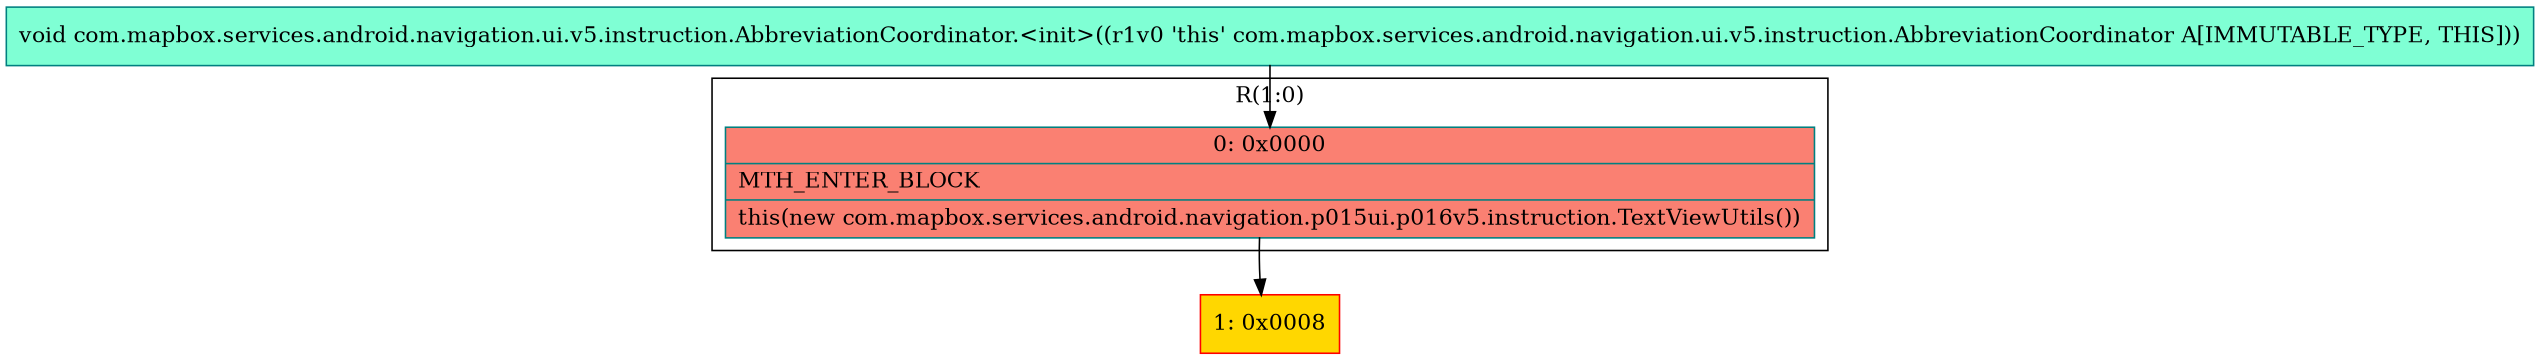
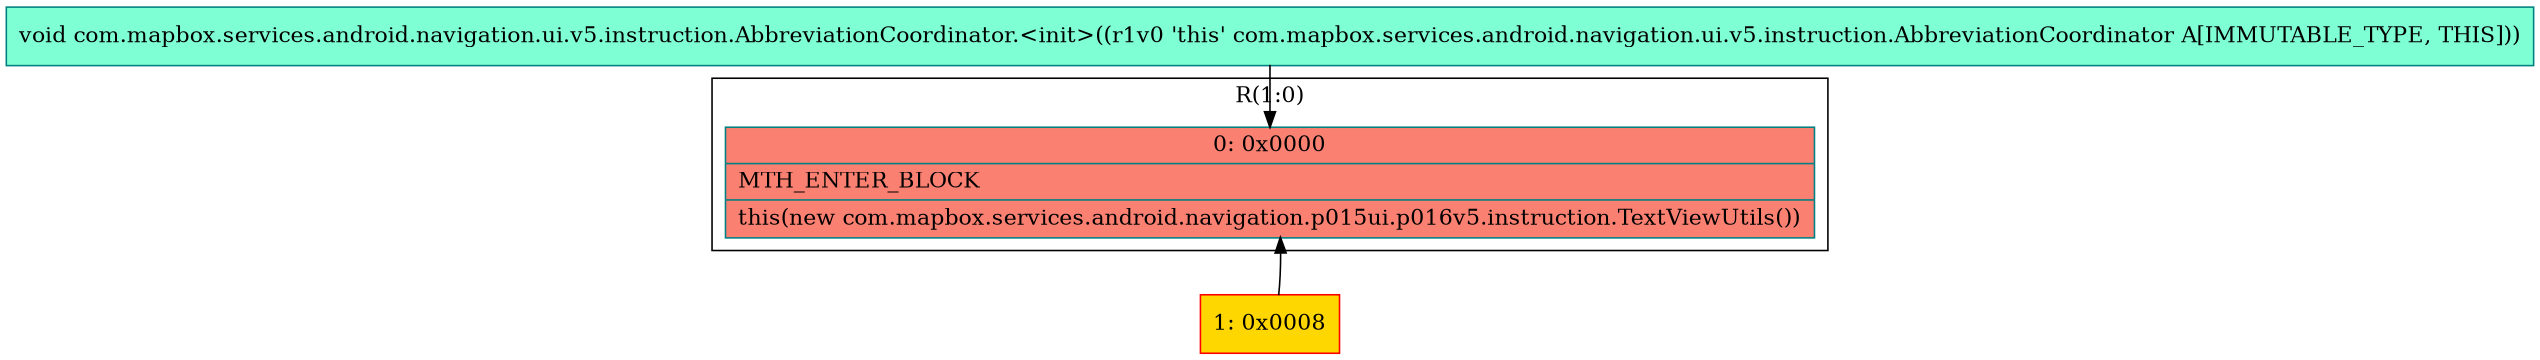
(1259, 260) -> (1280, 274)
